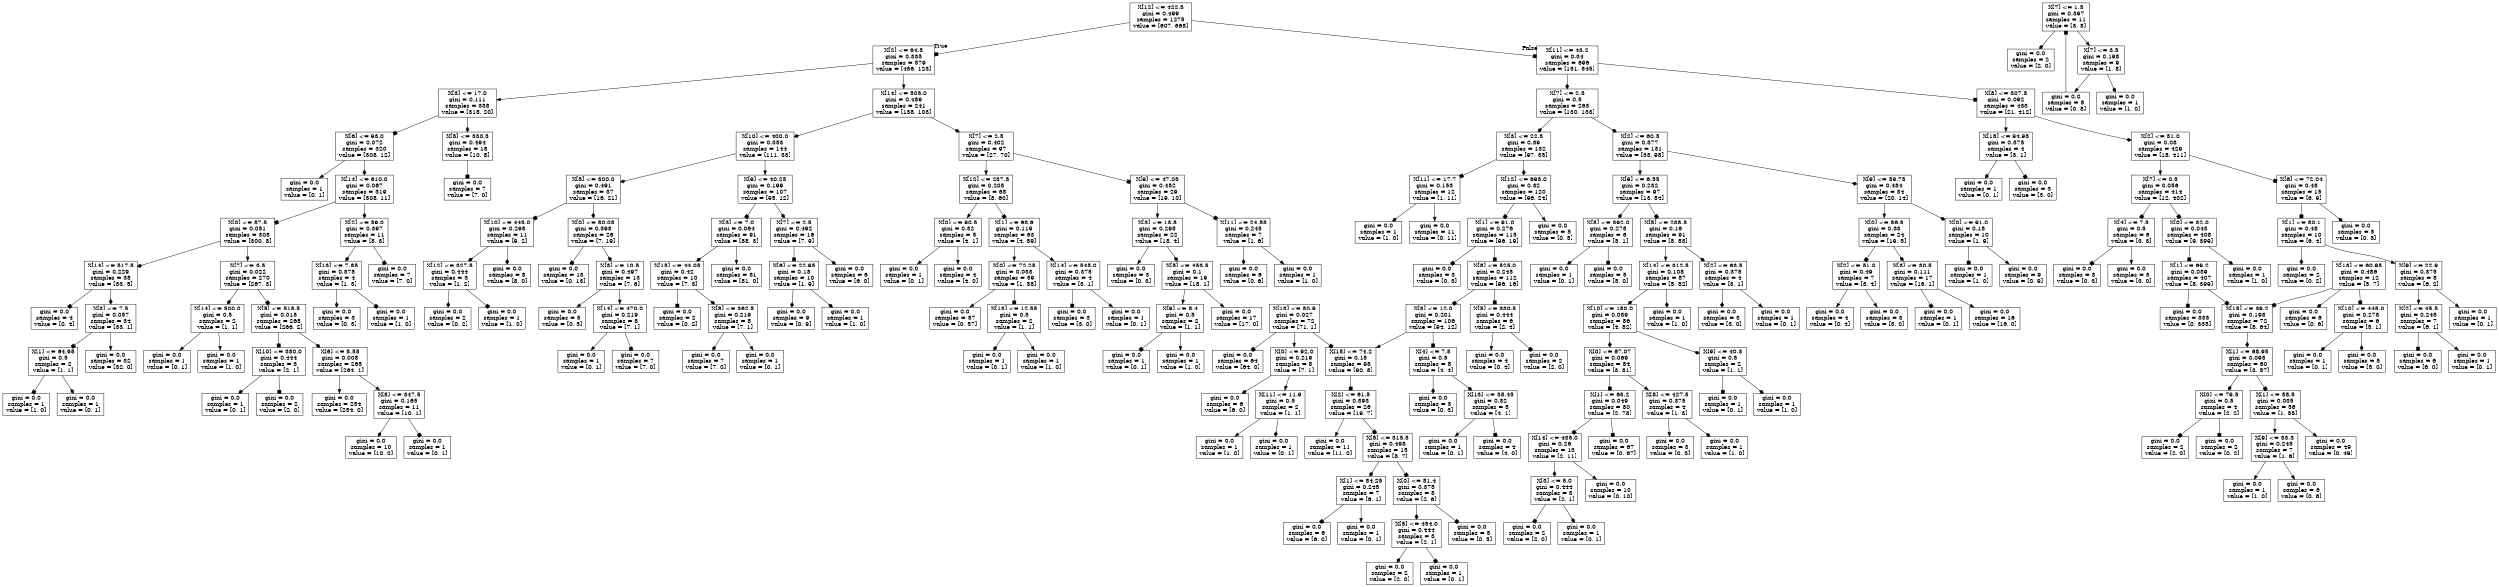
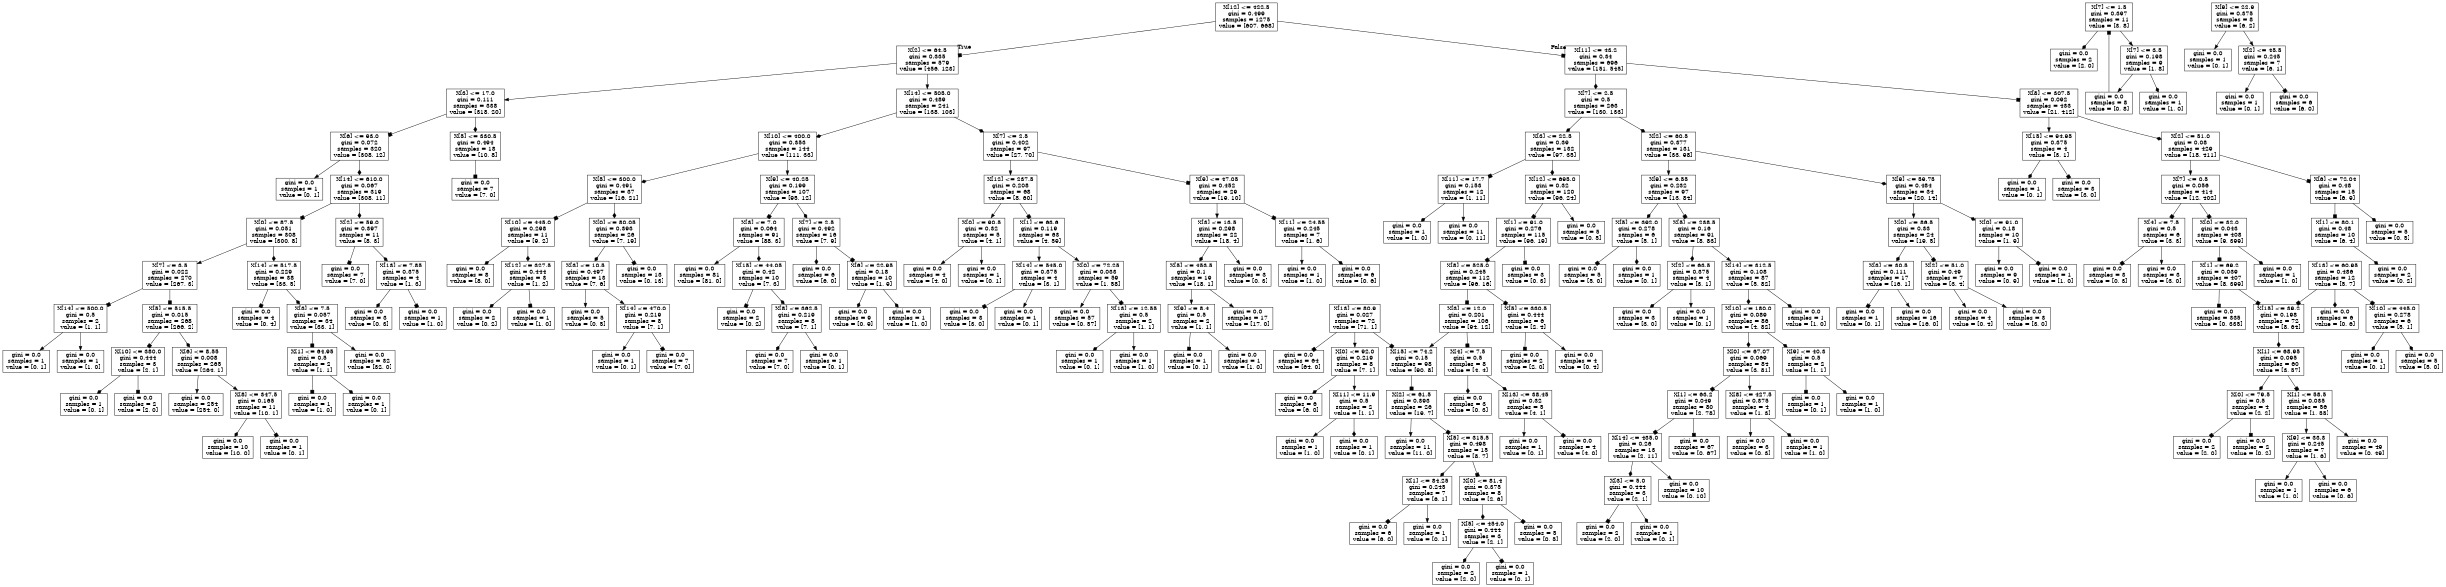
(2358, 254) -> none
(234, 295) -> (127, 296)
